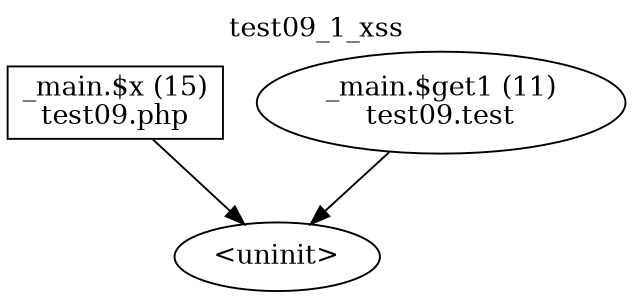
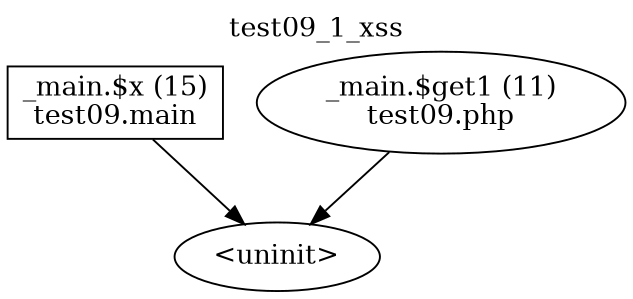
(115, 103) -> (115, 103)
(441, 103) -> (441, 103)
